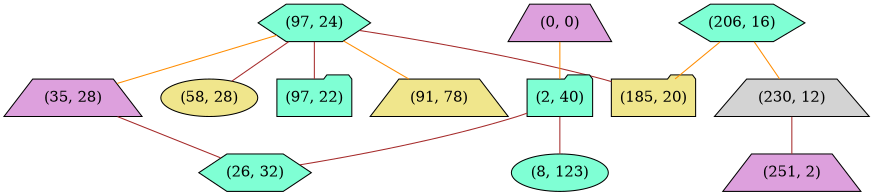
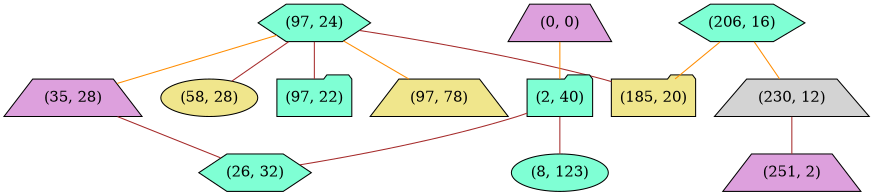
(439, 98) -> (439, 98)
